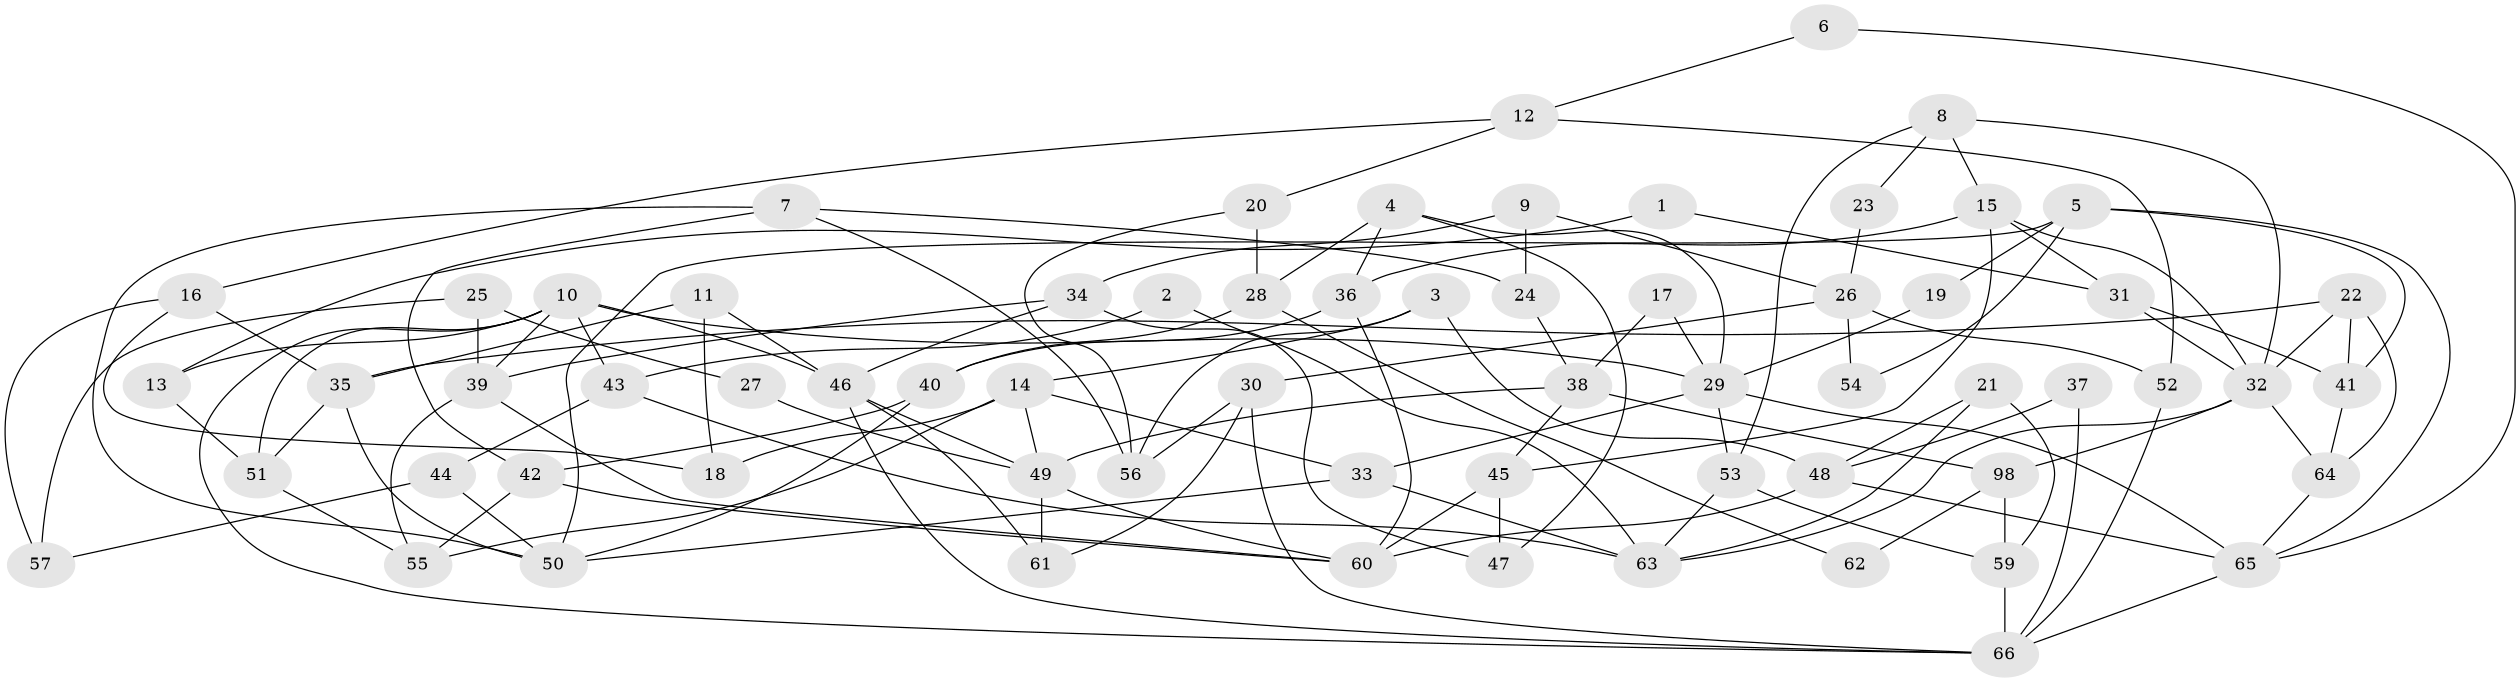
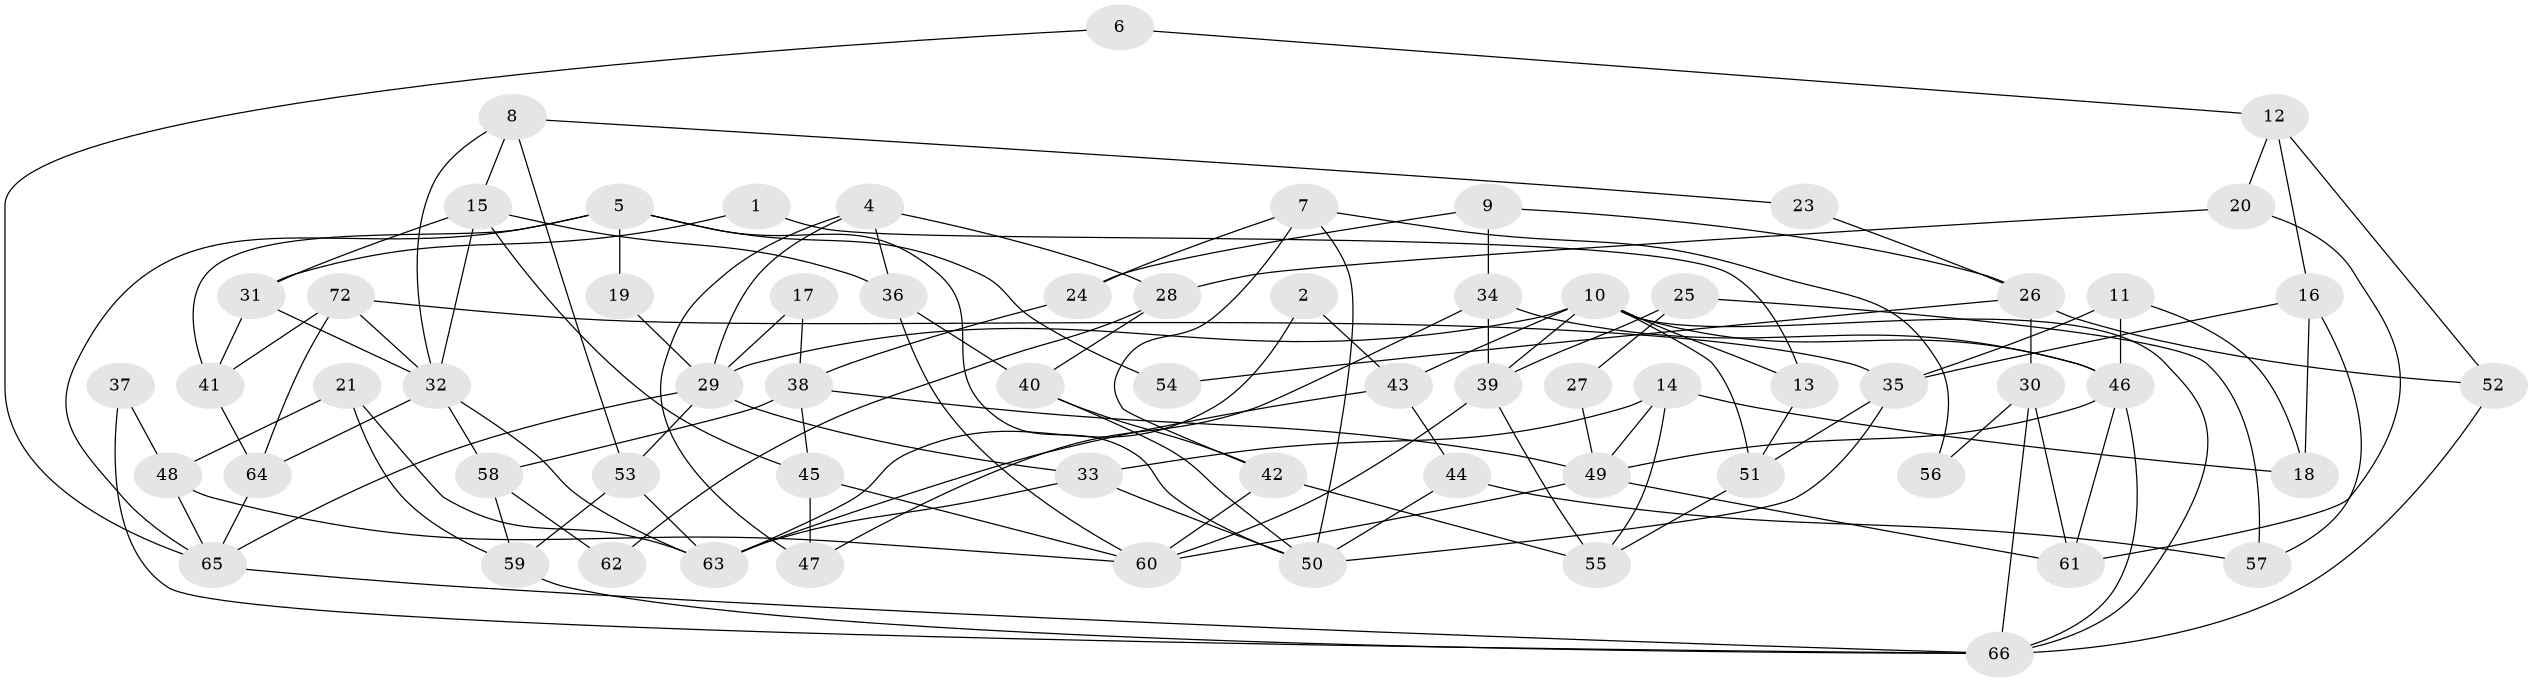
(1026, 286) -> (2377, 458)
(1436, 296) -> none
(2352, 296) -> (341, 296)
(2005, 475) -> (489, 475)
